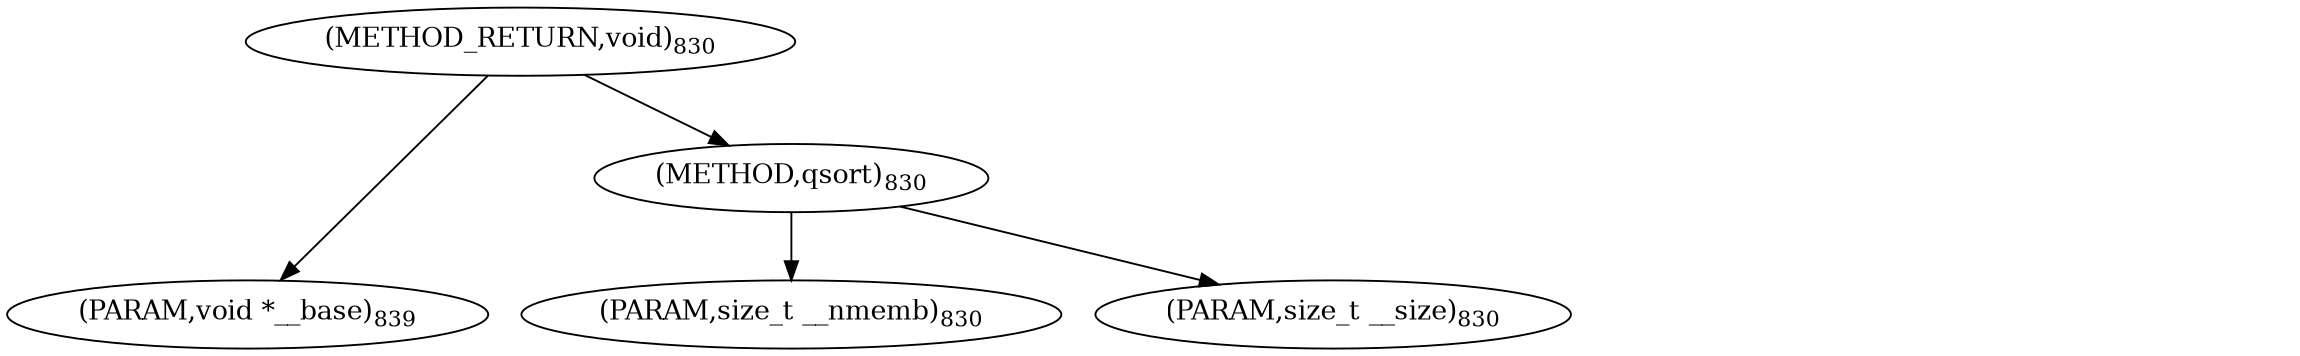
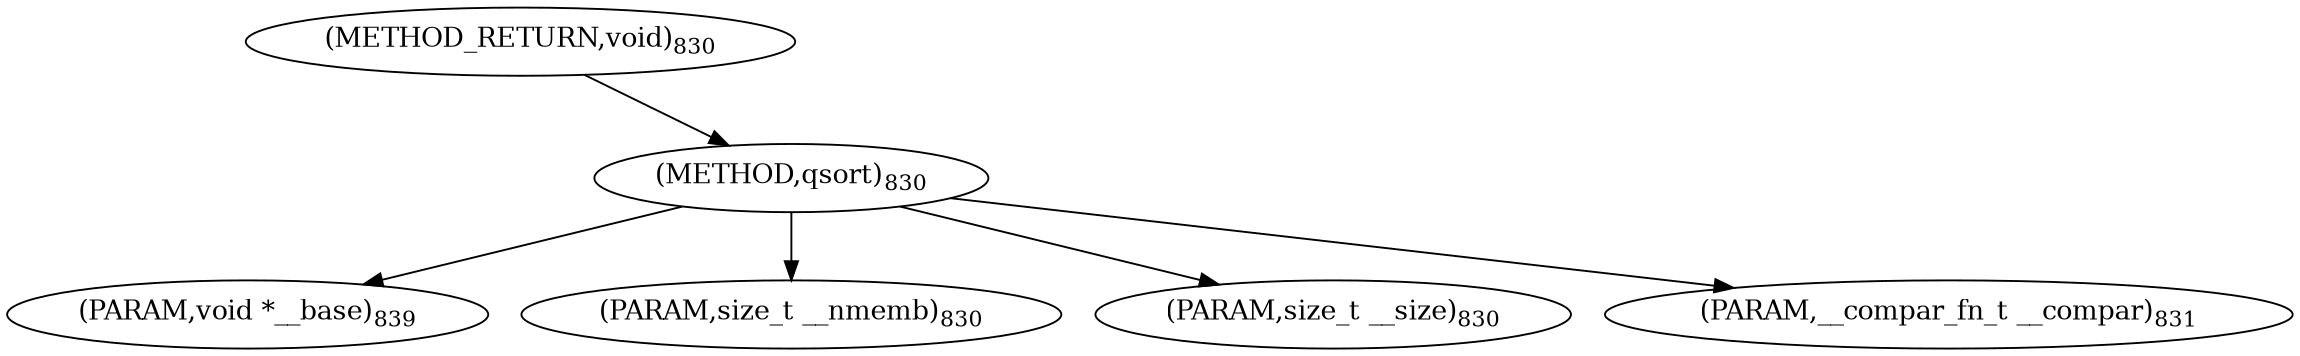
(391, 171) -> (532, 243)
none -> (1949, 314)
